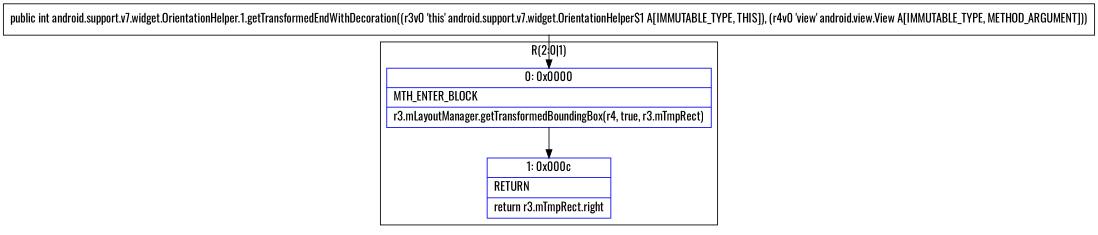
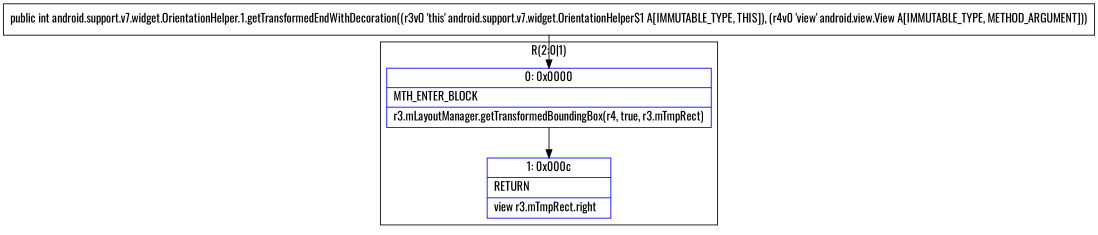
(549, 208) -> (545, 208)
